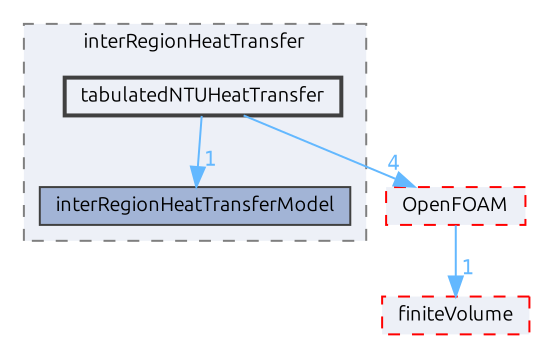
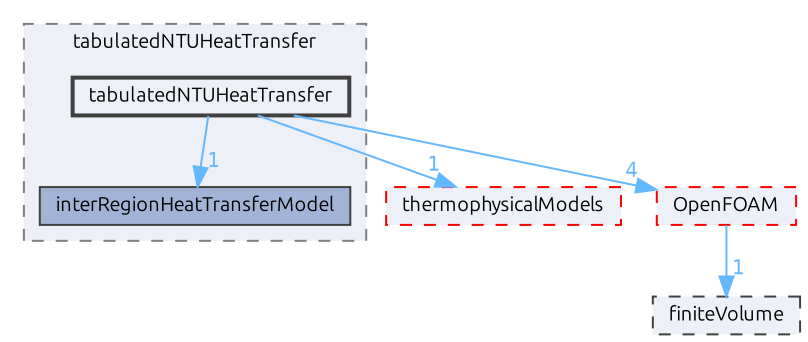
(195, 43) -> (195, 43)
none -> (504, 206)
(456, 315) -> (726, 315)
